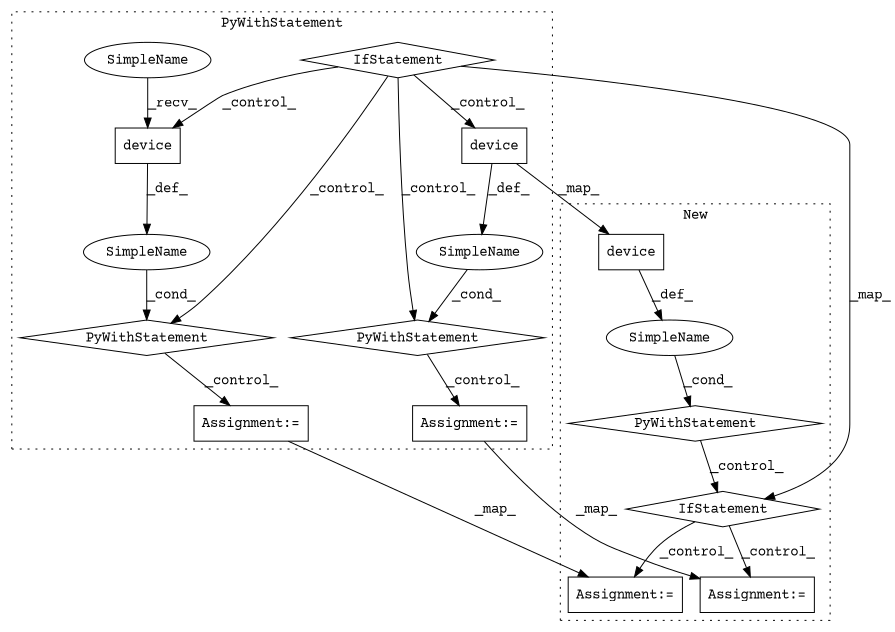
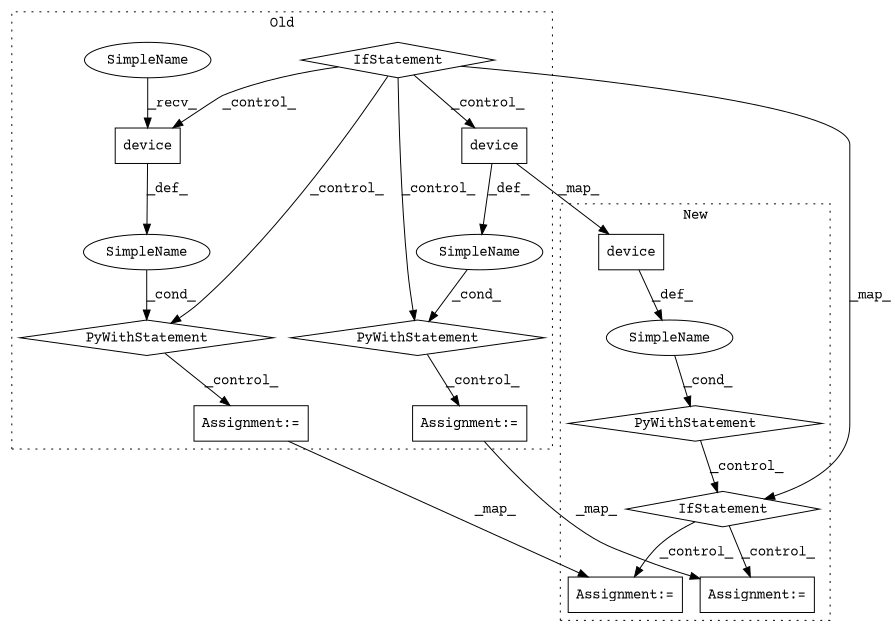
(282, 23) -> (282, 23)
